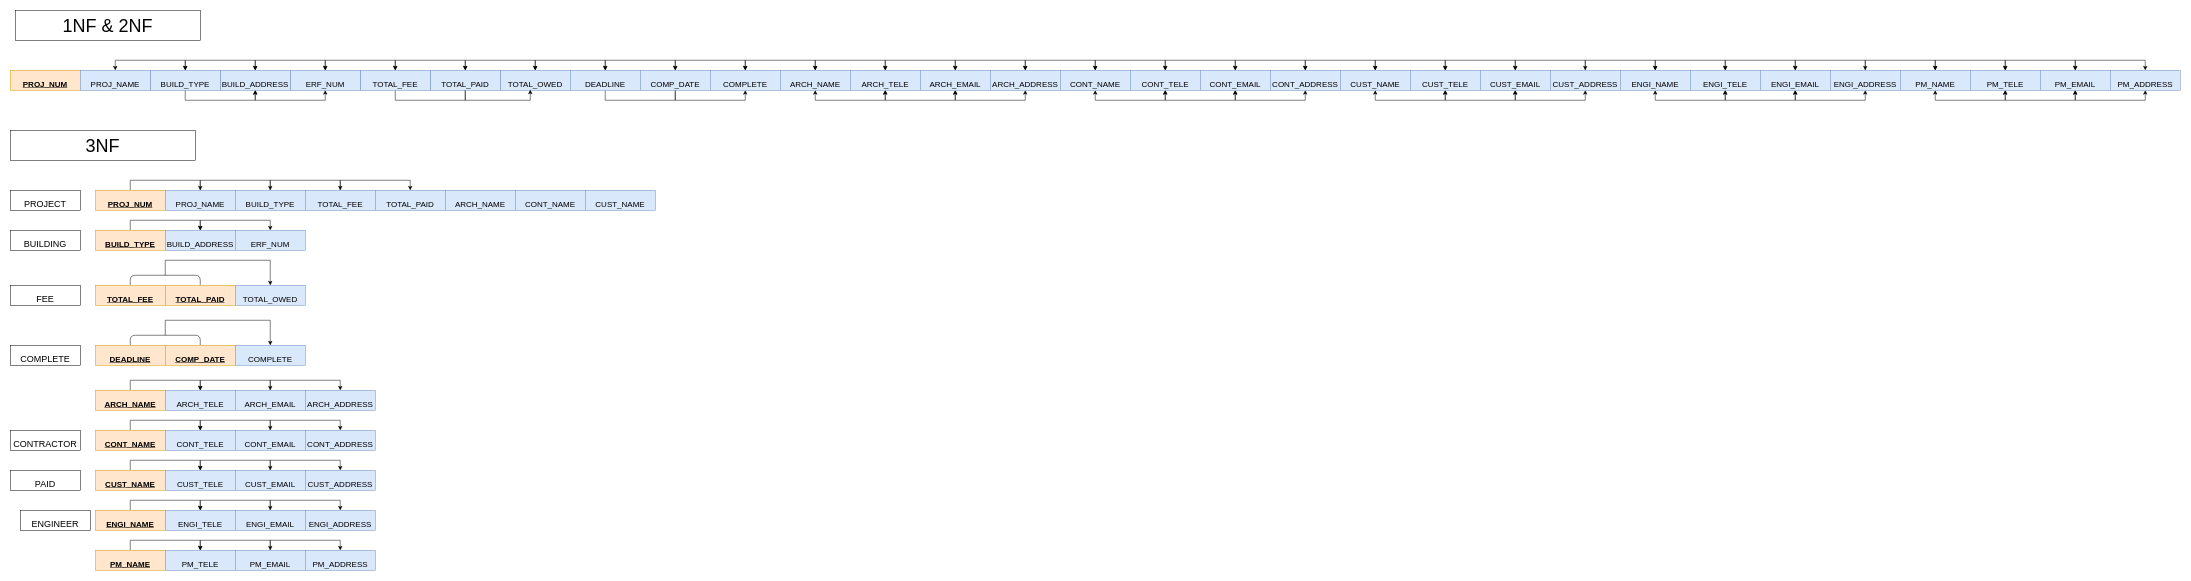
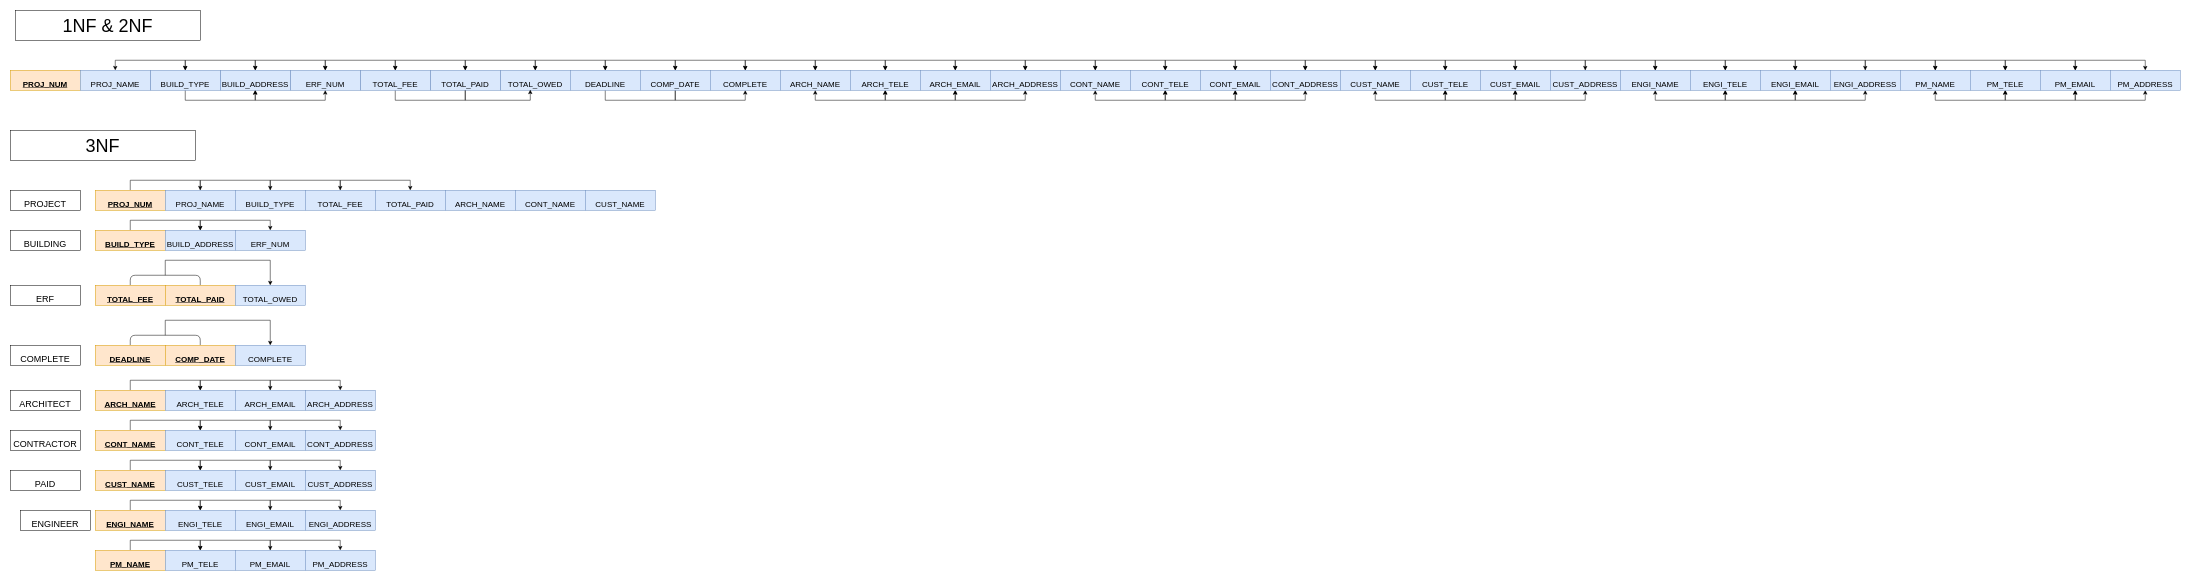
(45, 295) -> (45, 295)
none -> (45, 400)
